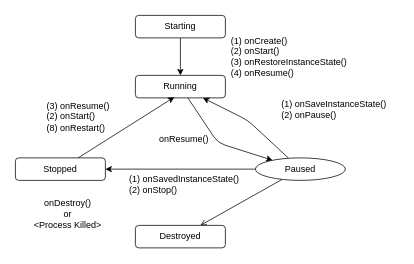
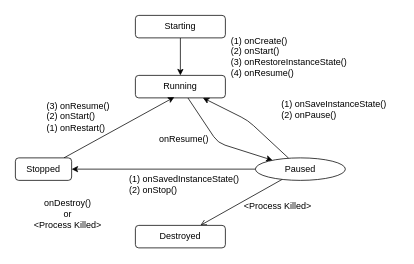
(84, 117) -> (84, 117)
(60, 169) -> (44, 169)
none -> (278, 207)
